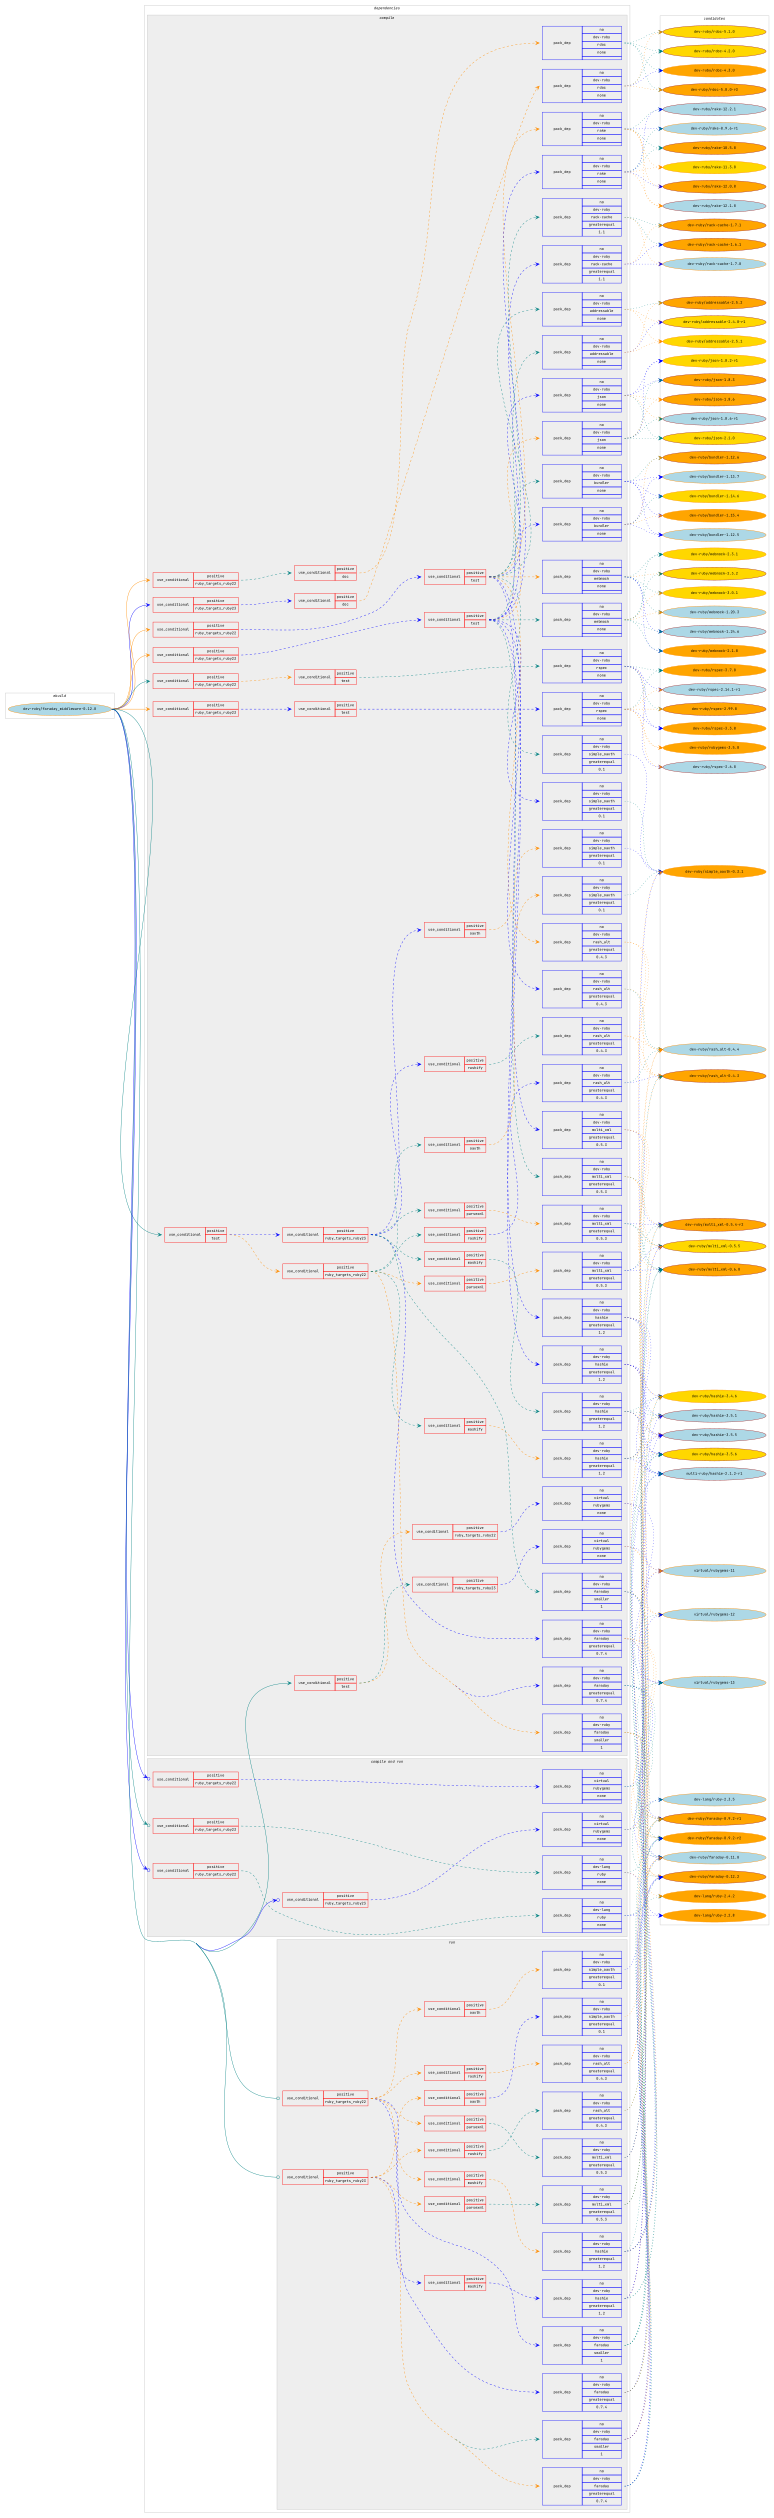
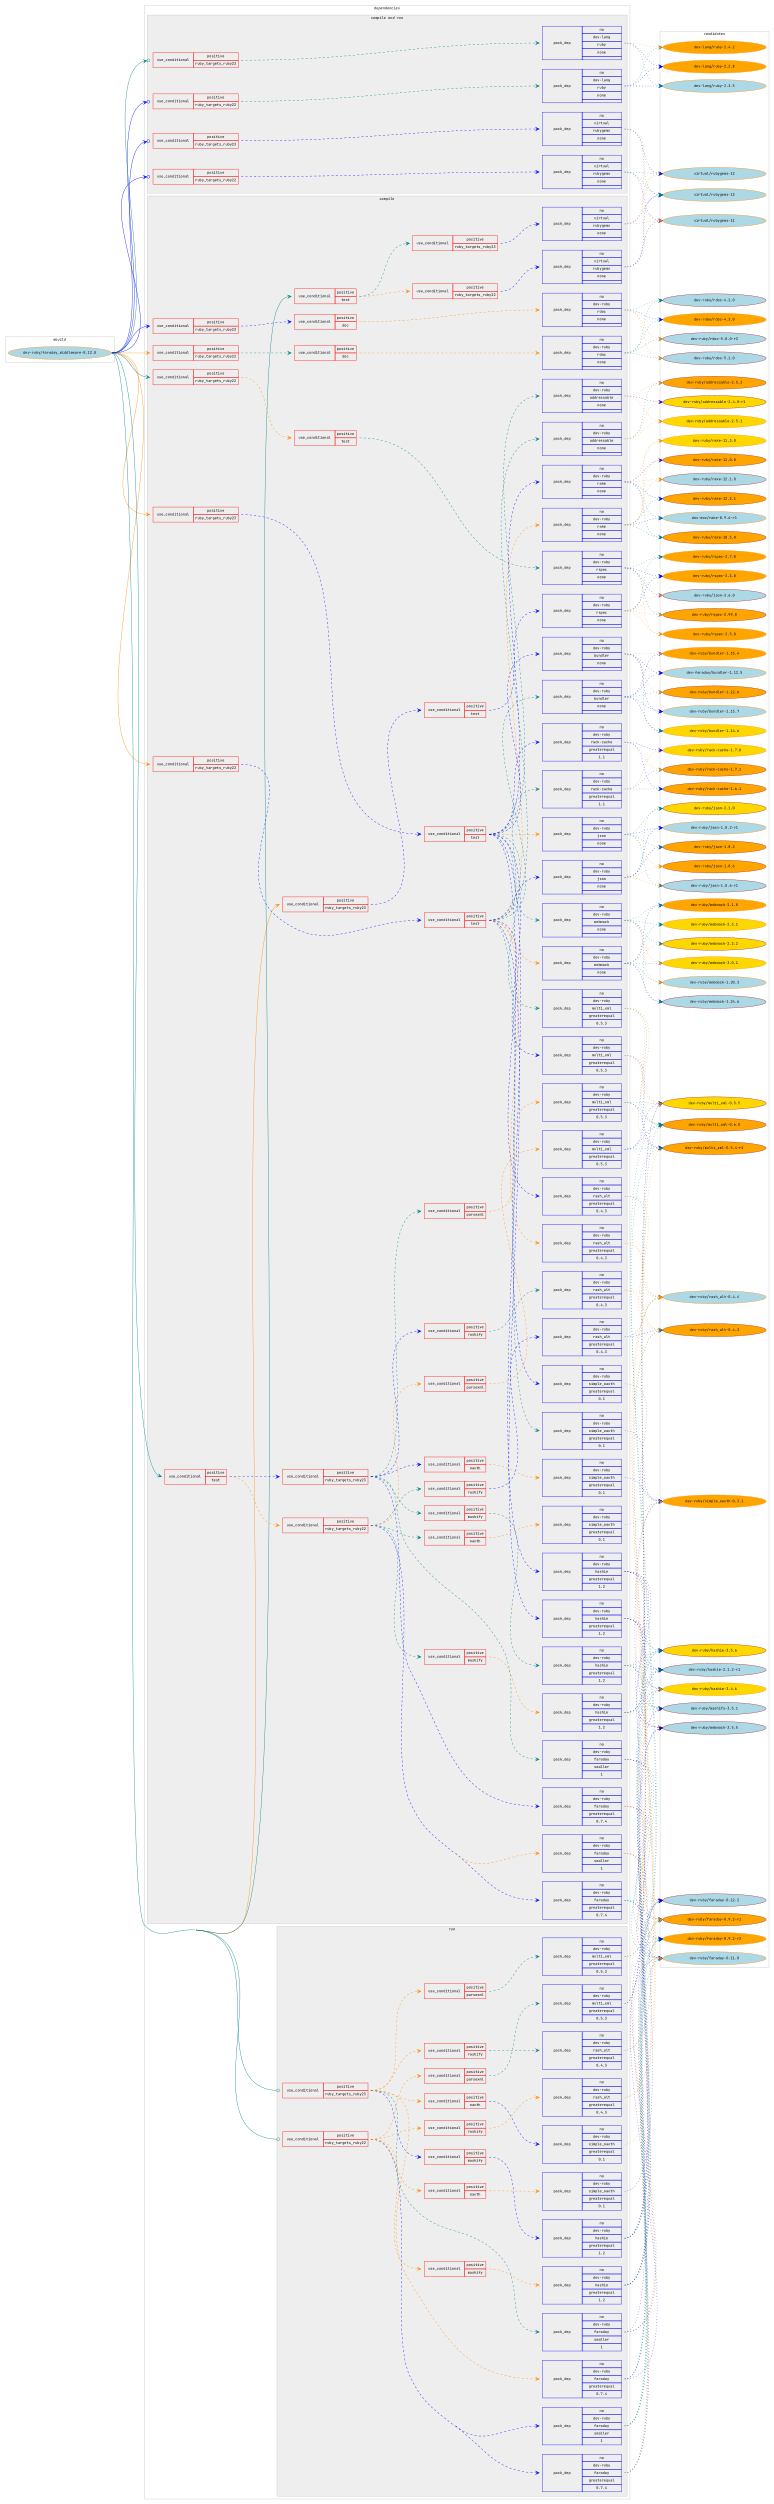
(715, 32) -> (715, 358)
(715, 51) -> (715, 300)
(715, 90) -> (715, 339)
(715, 109) -> (715, 499)
(715, 129) -> (715, 518)
(715, 264) -> (715, 750)
(715, 361) -> (715, 828)
(715, 535) -> (715, 673)
(715, 690) -> none
(715, 748) -> (715, 634)
(715, 767) -> (715, 596)
(715, 1416) -> (715, 1709)
(715, 1435) -> (715, 1728)
(715, 1474) -> (715, 1670)
(715, 1877) -> (715, 1900)
